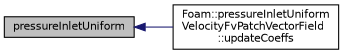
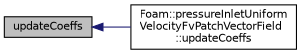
(69, 27) -> (48, 27)
